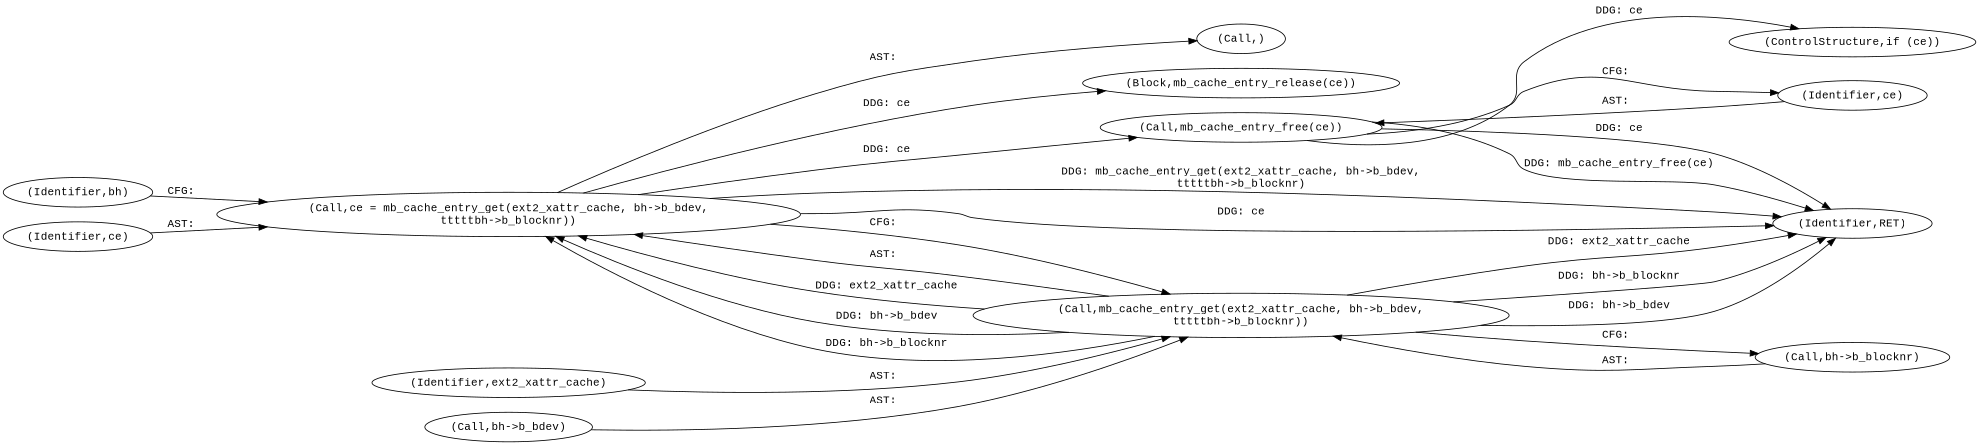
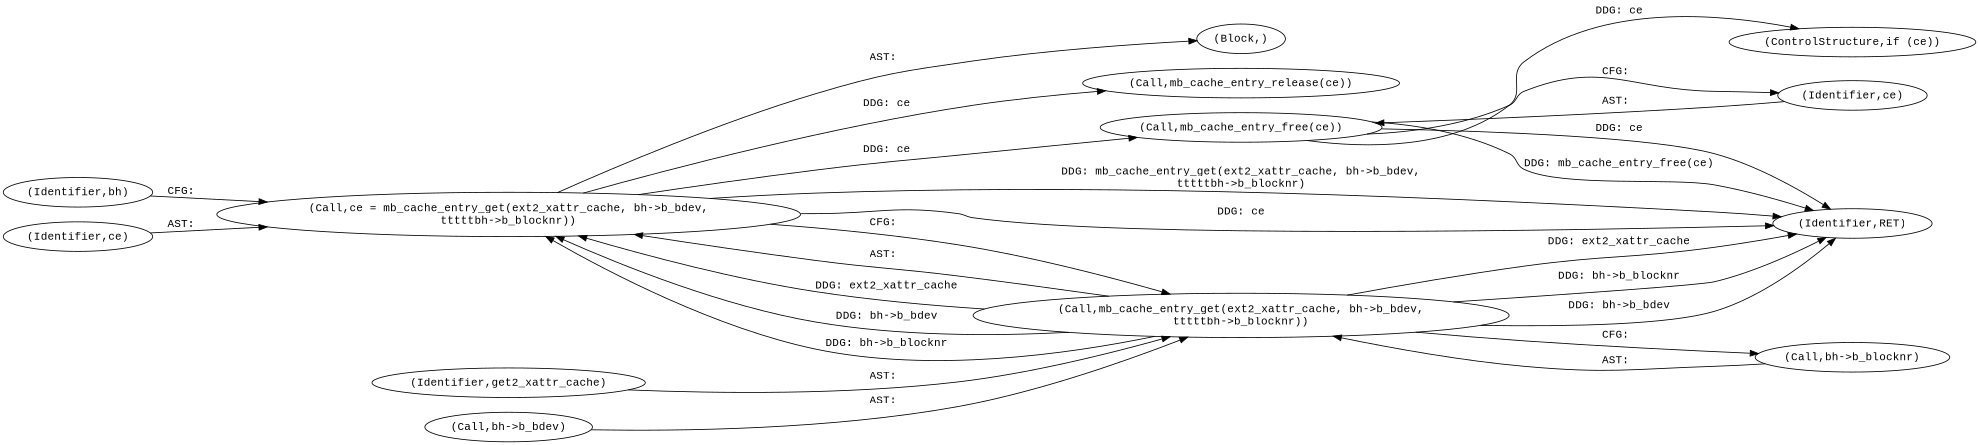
(1241, 39) -> (1241, 39)
(1241, 83) -> (1241, 83)
(509, 383) -> (509, 383)
